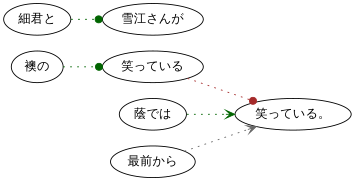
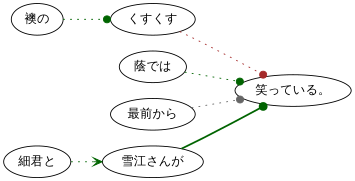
(83, 19) -> (82, 162)
(153, 67) -> (153, 19)
(206, 114) -> (210, 77)
none -> (221, 129)
(216, 140) -> (214, 104)
